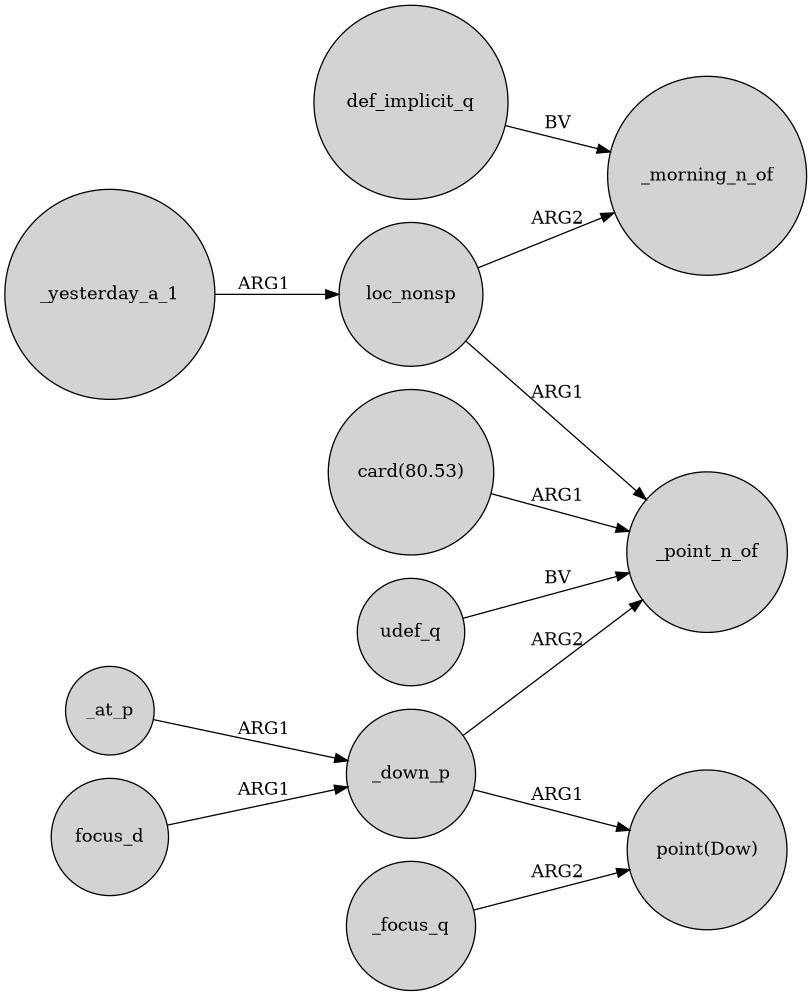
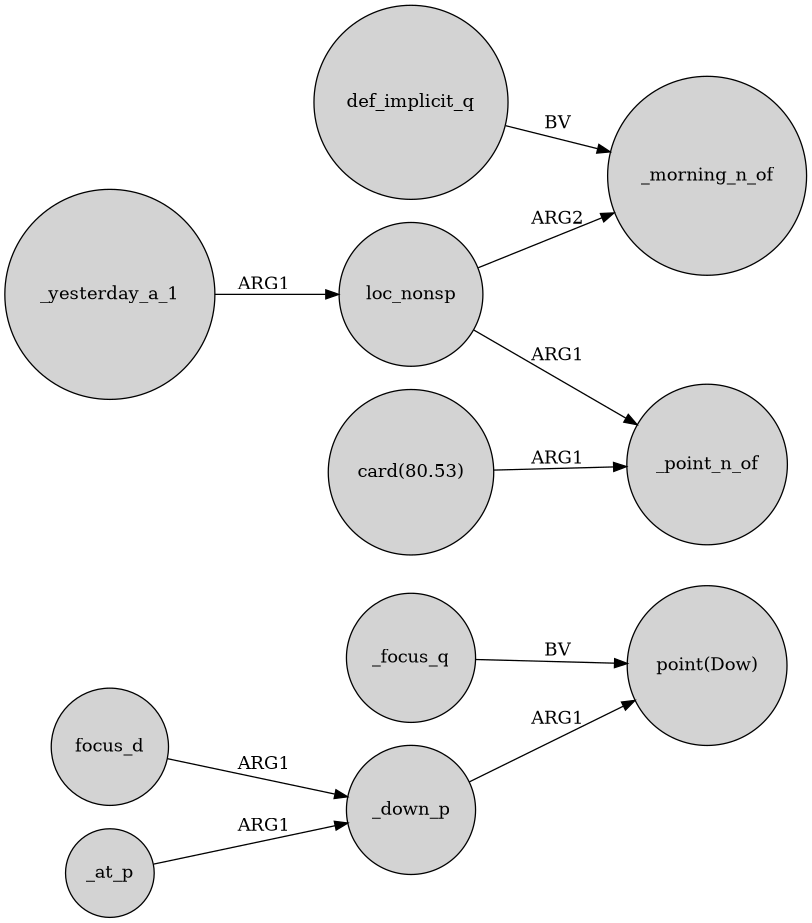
(411, 632) -> none
(548, 672) -> none
(558, 872) -> (558, 651)
